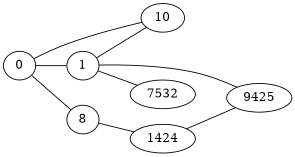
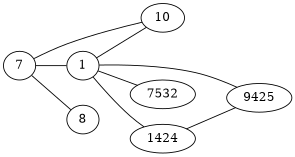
(20, 66) -> (20, 66)
(116, 127) -> (117, 104)
